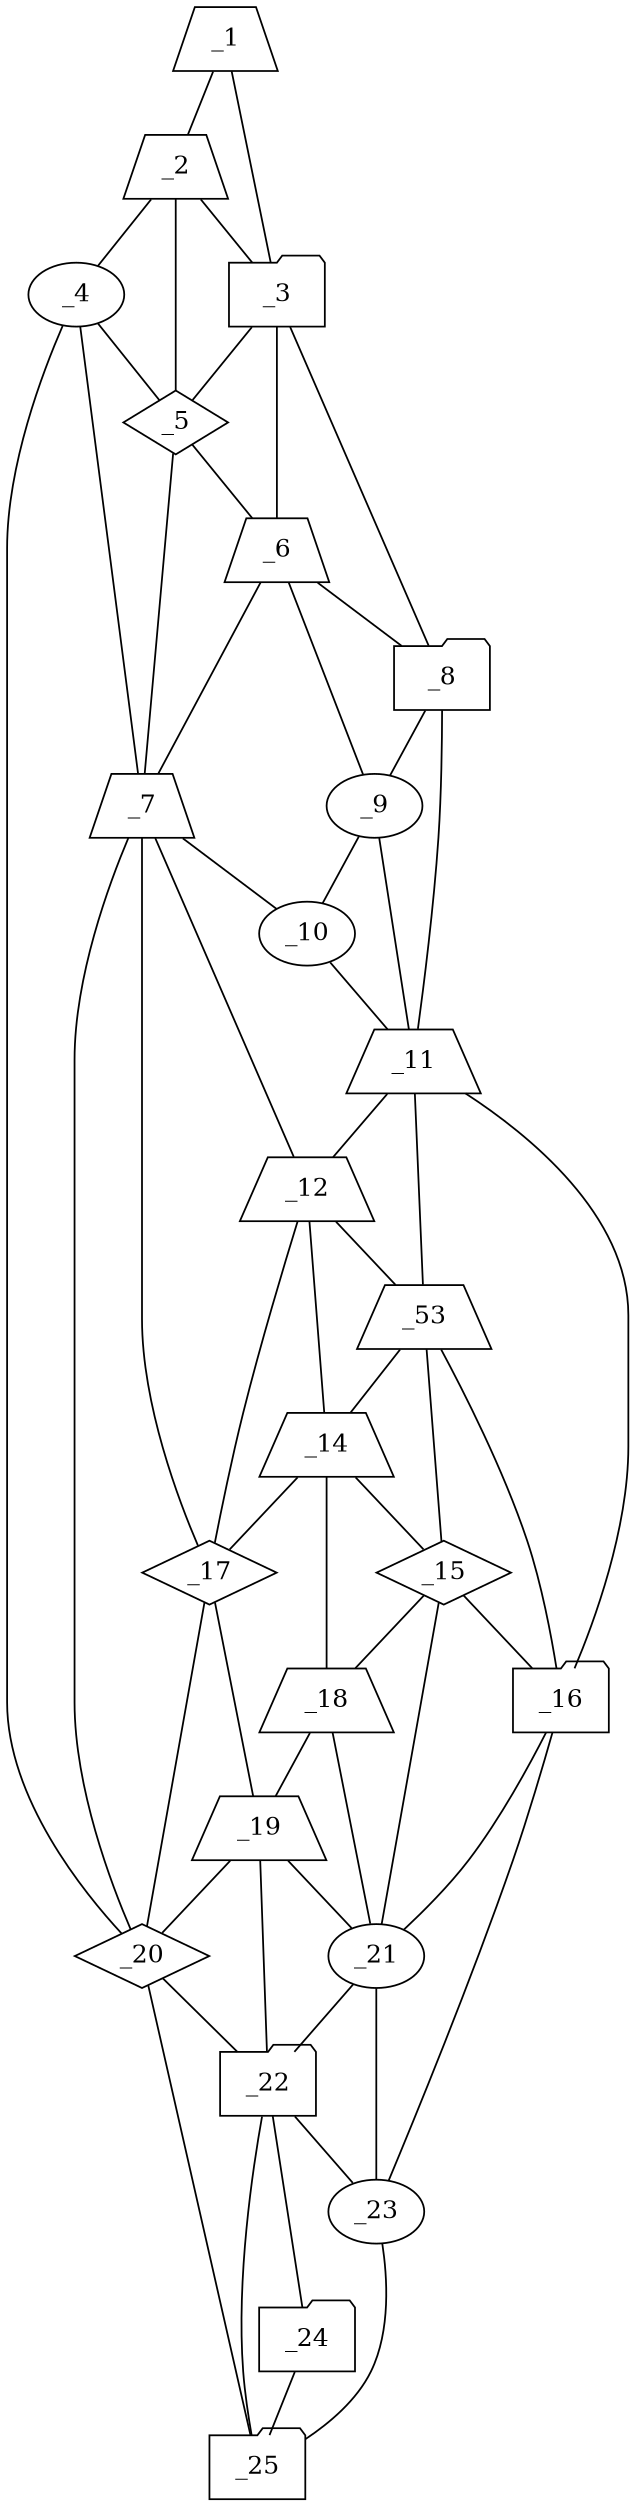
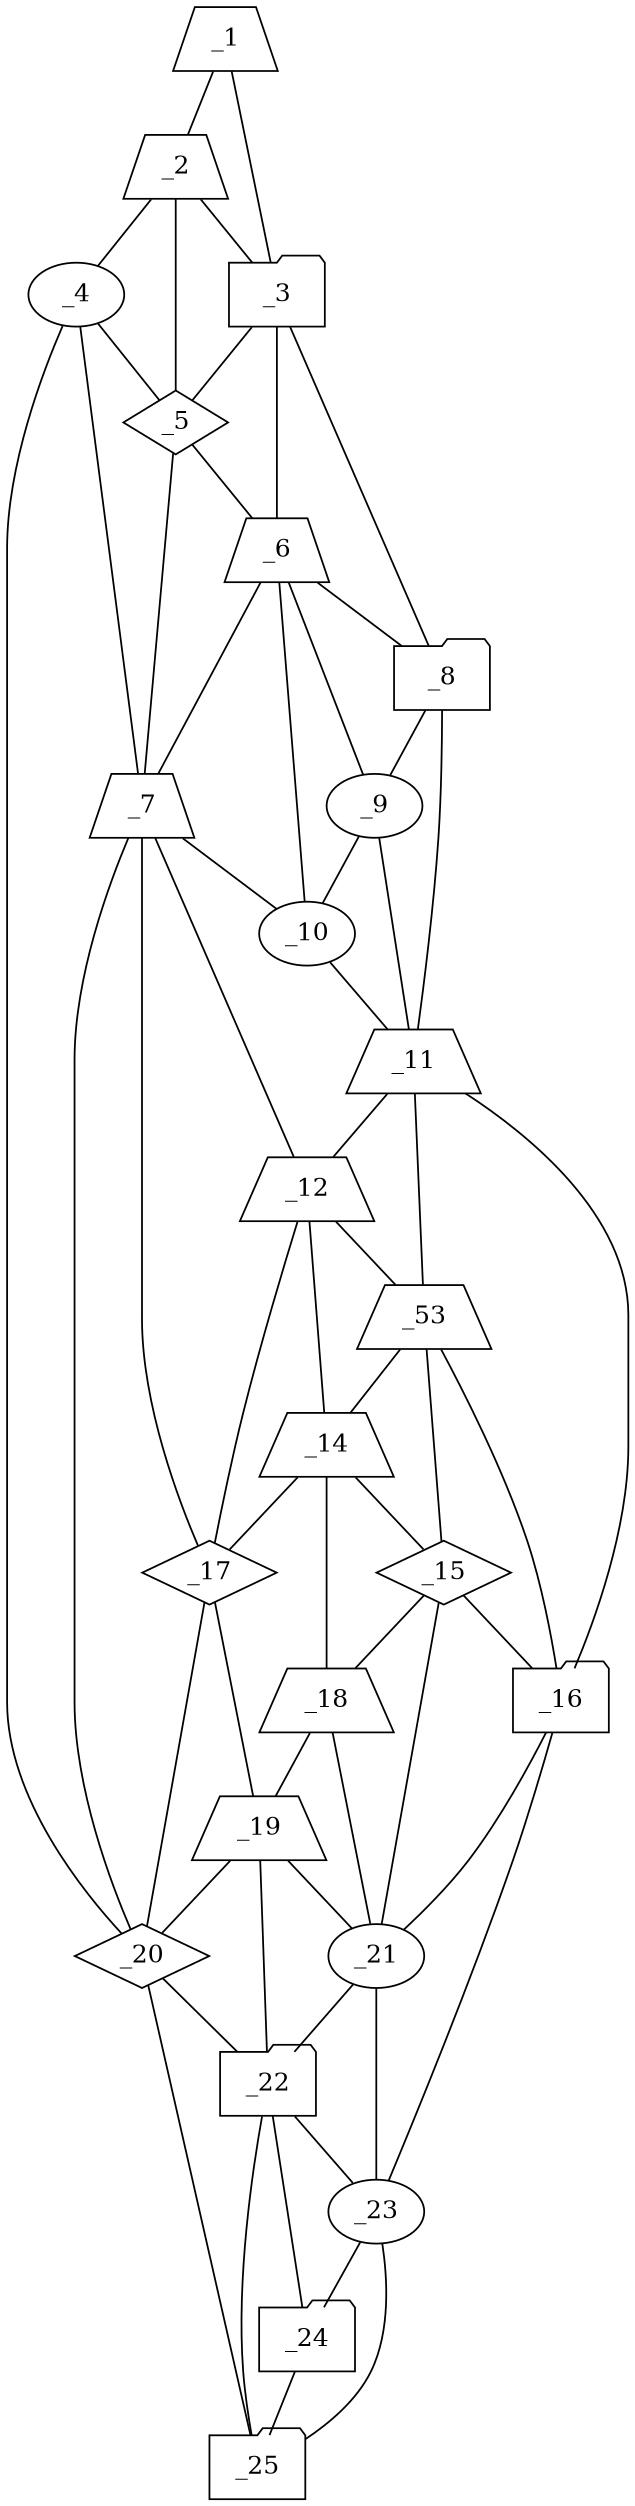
none -> (292, 742)
none -> (342, 2275)
